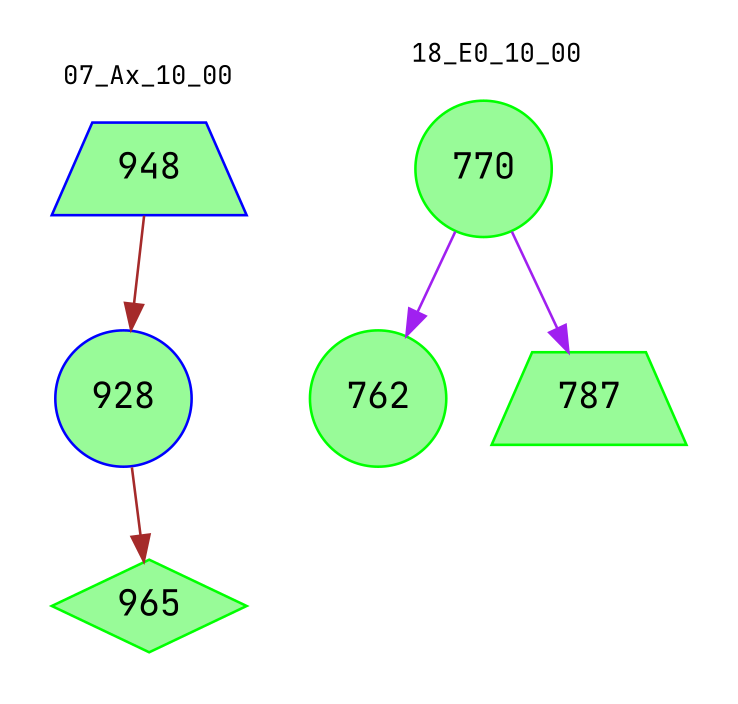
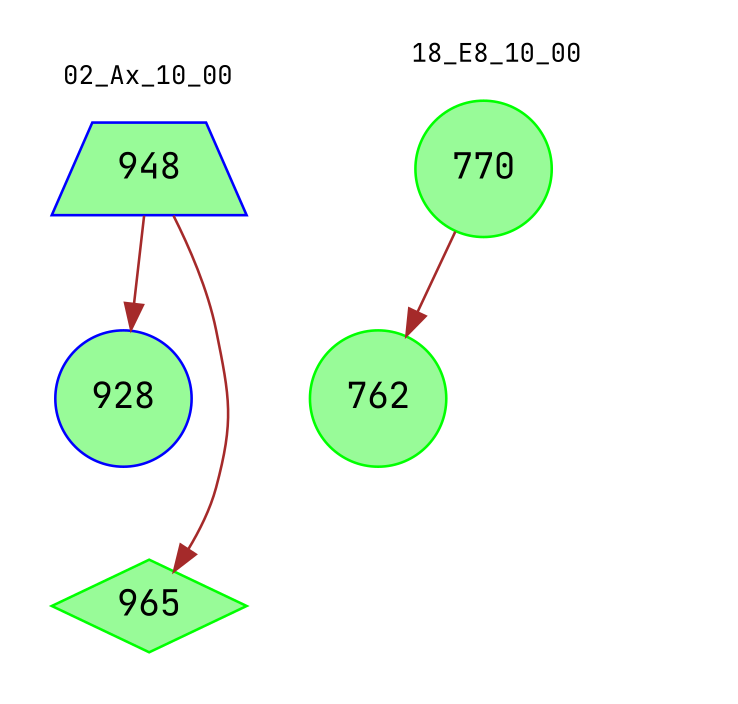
(498, 55) -> (498, 55)
(149, 78) -> (149, 78)
(436, 272) -> (436, 272)
(589, 399) -> none
(136, 501) -> (226, 382)
